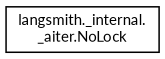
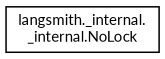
(83, 30) -> (83, 30)
